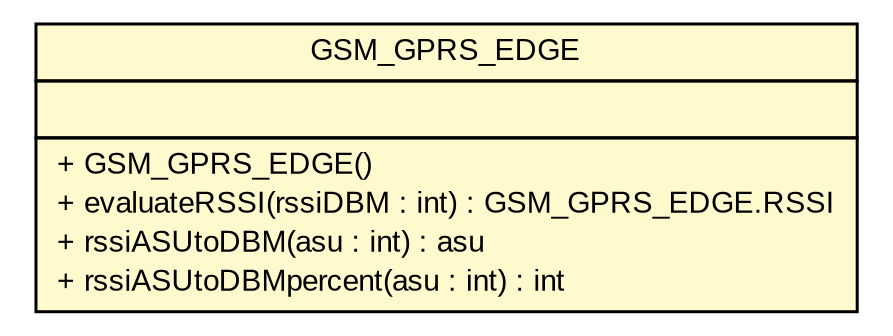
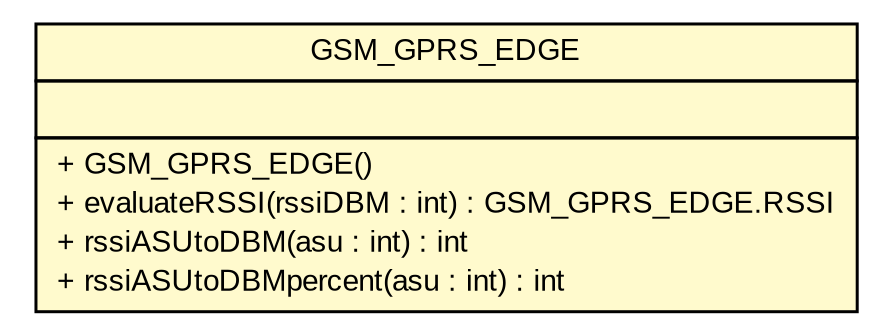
(271, 243) -> (264, 243)
